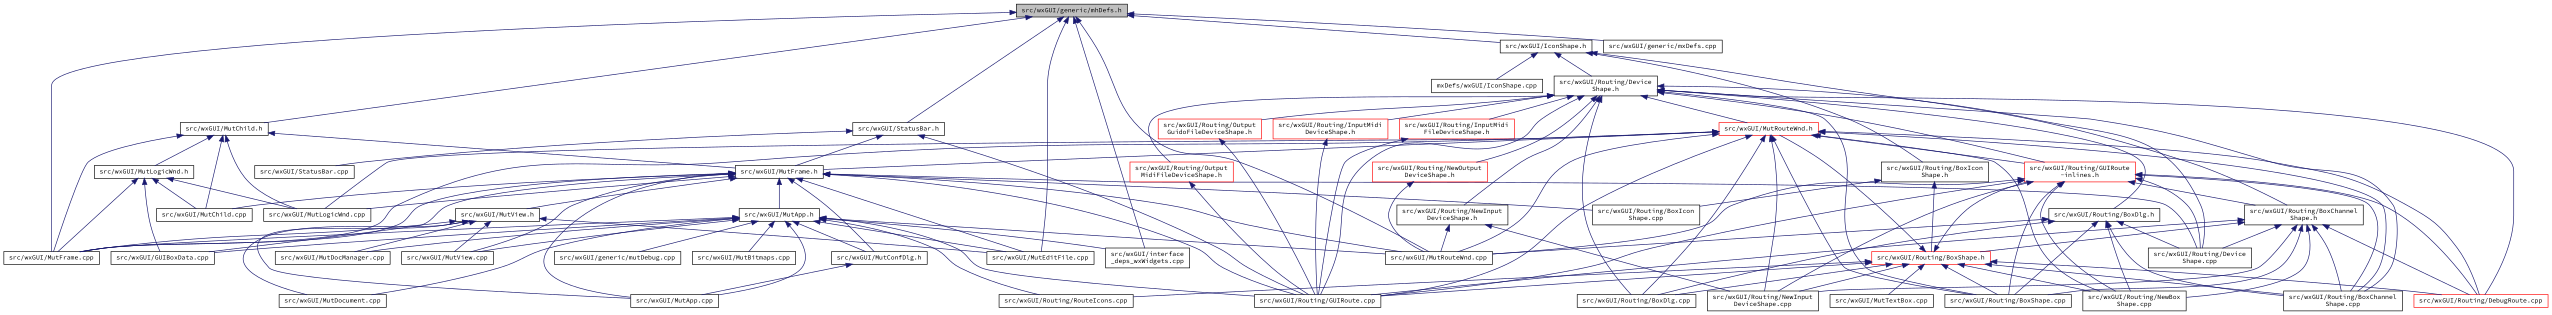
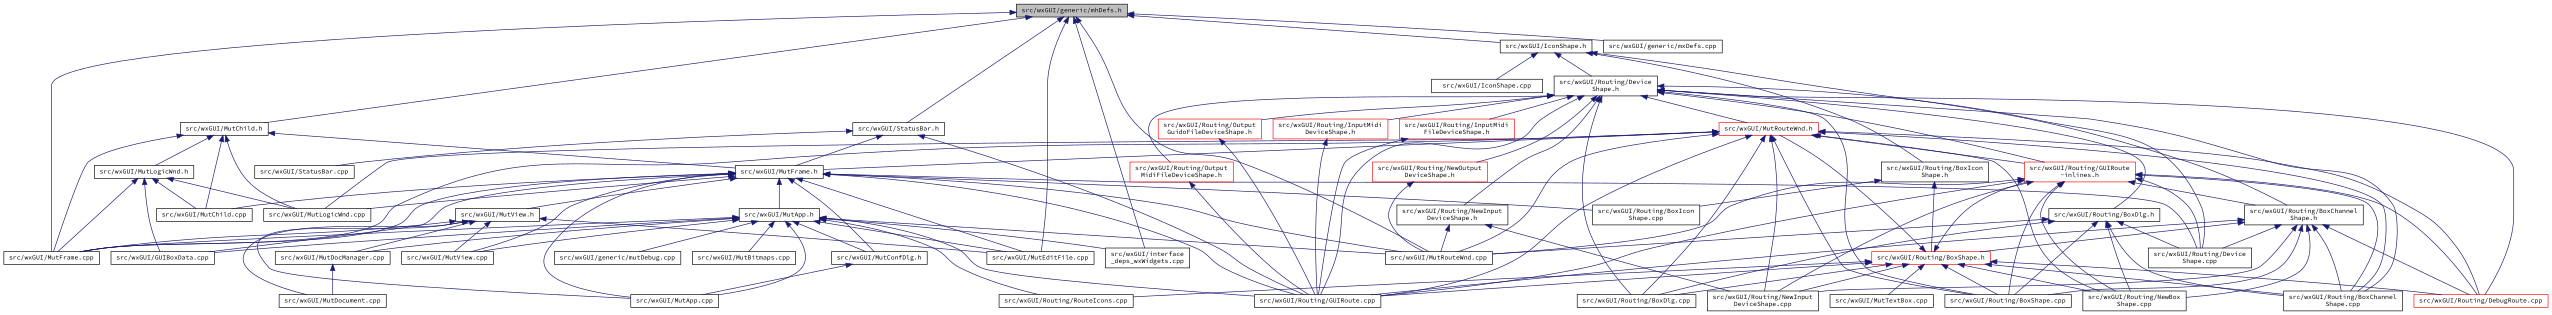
(1487, 86) -> (1487, 86)
(559, 246) -> (333, 283)
